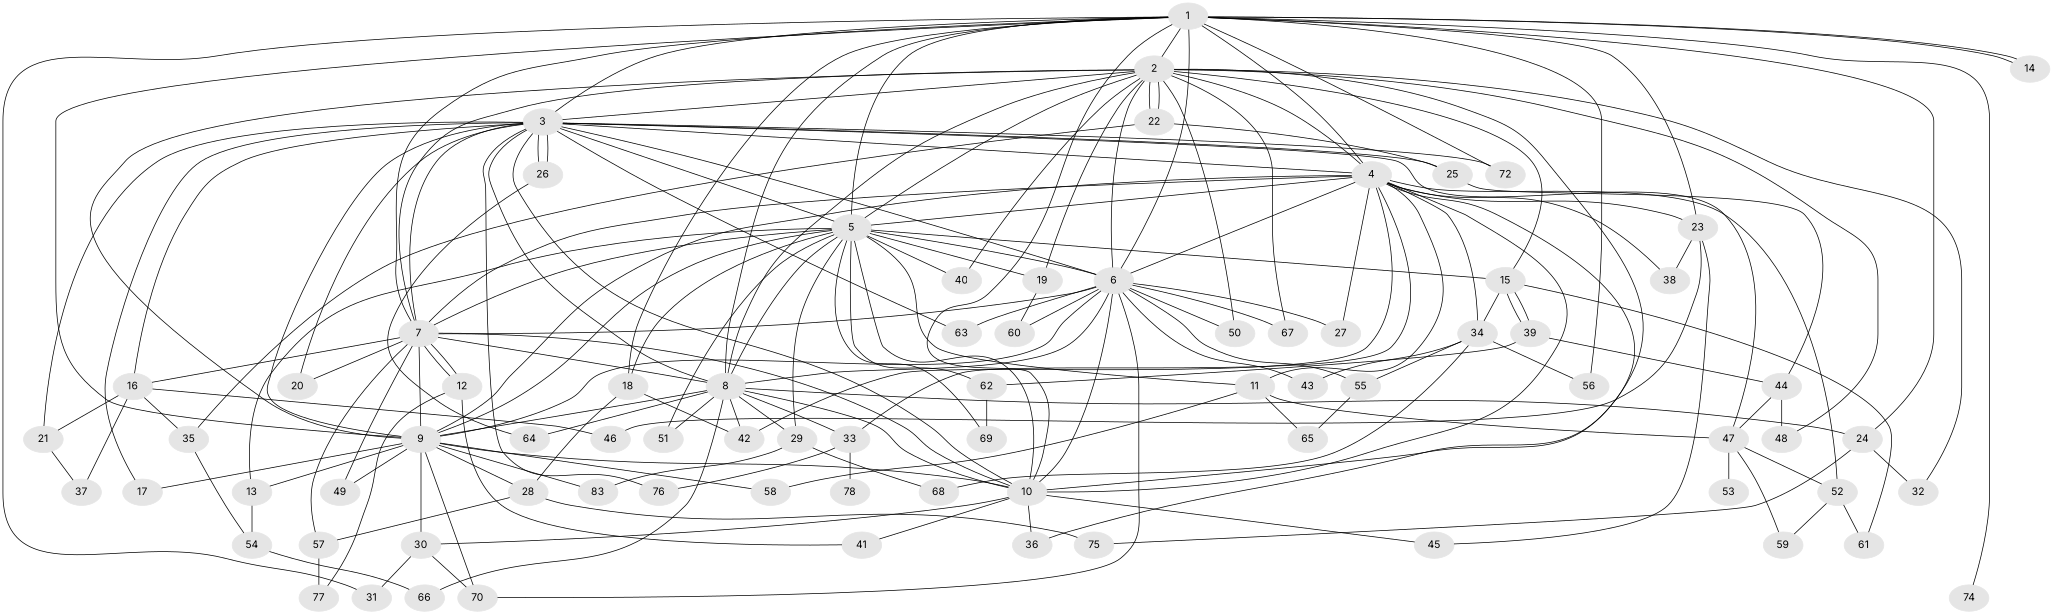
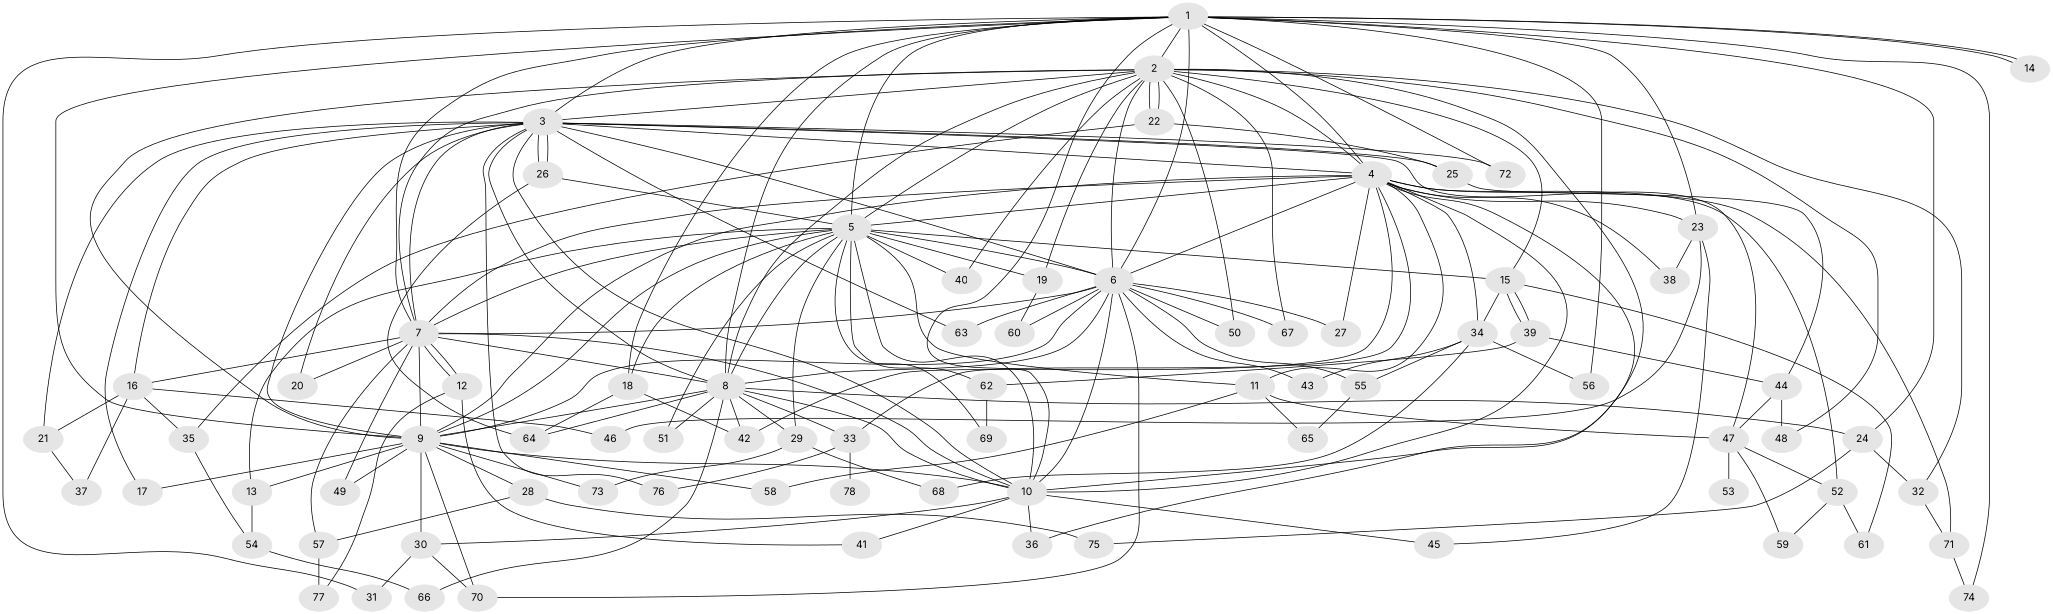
(697, 175) -> (697, 201)
(574, 436) -> (567, 419)
(598, 492) -> (598, 492)
none -> (1949, 545)
